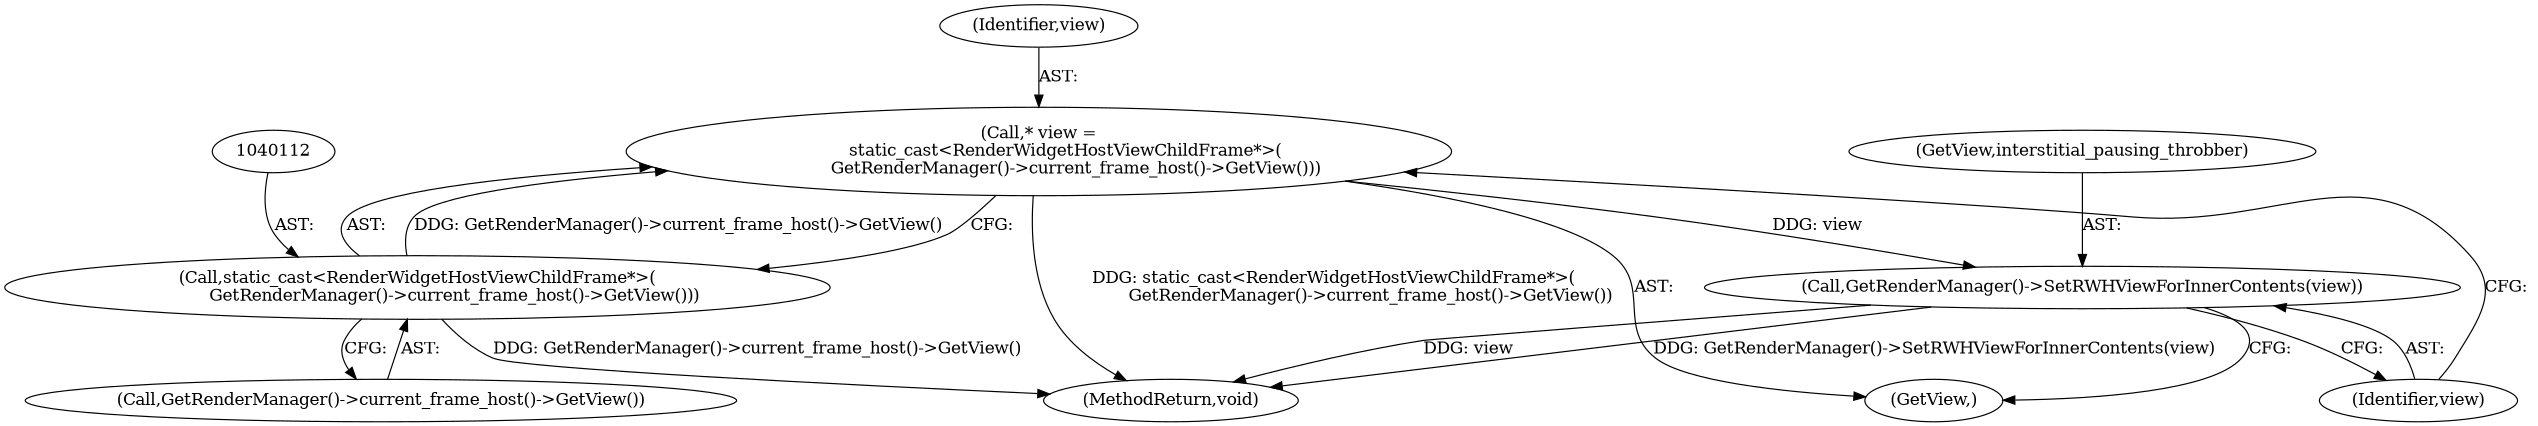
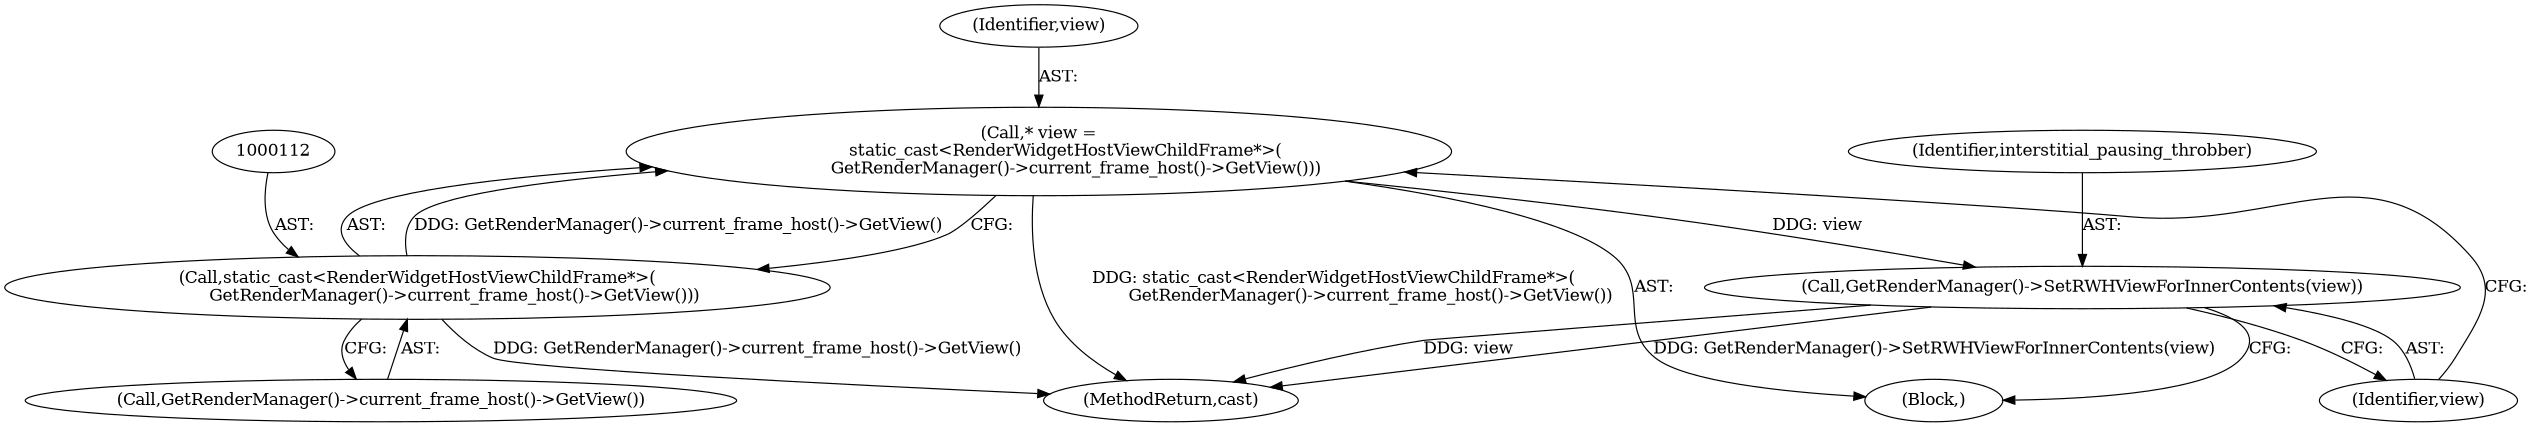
(274, 151) -> (274, 151)
(2082, 151) -> (2082, 151)
(1171, 401) -> (1171, 401)
(1934, 401) -> (1934, 401)
